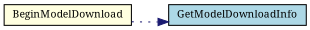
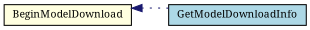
(145, 22) -> (155, 8)
